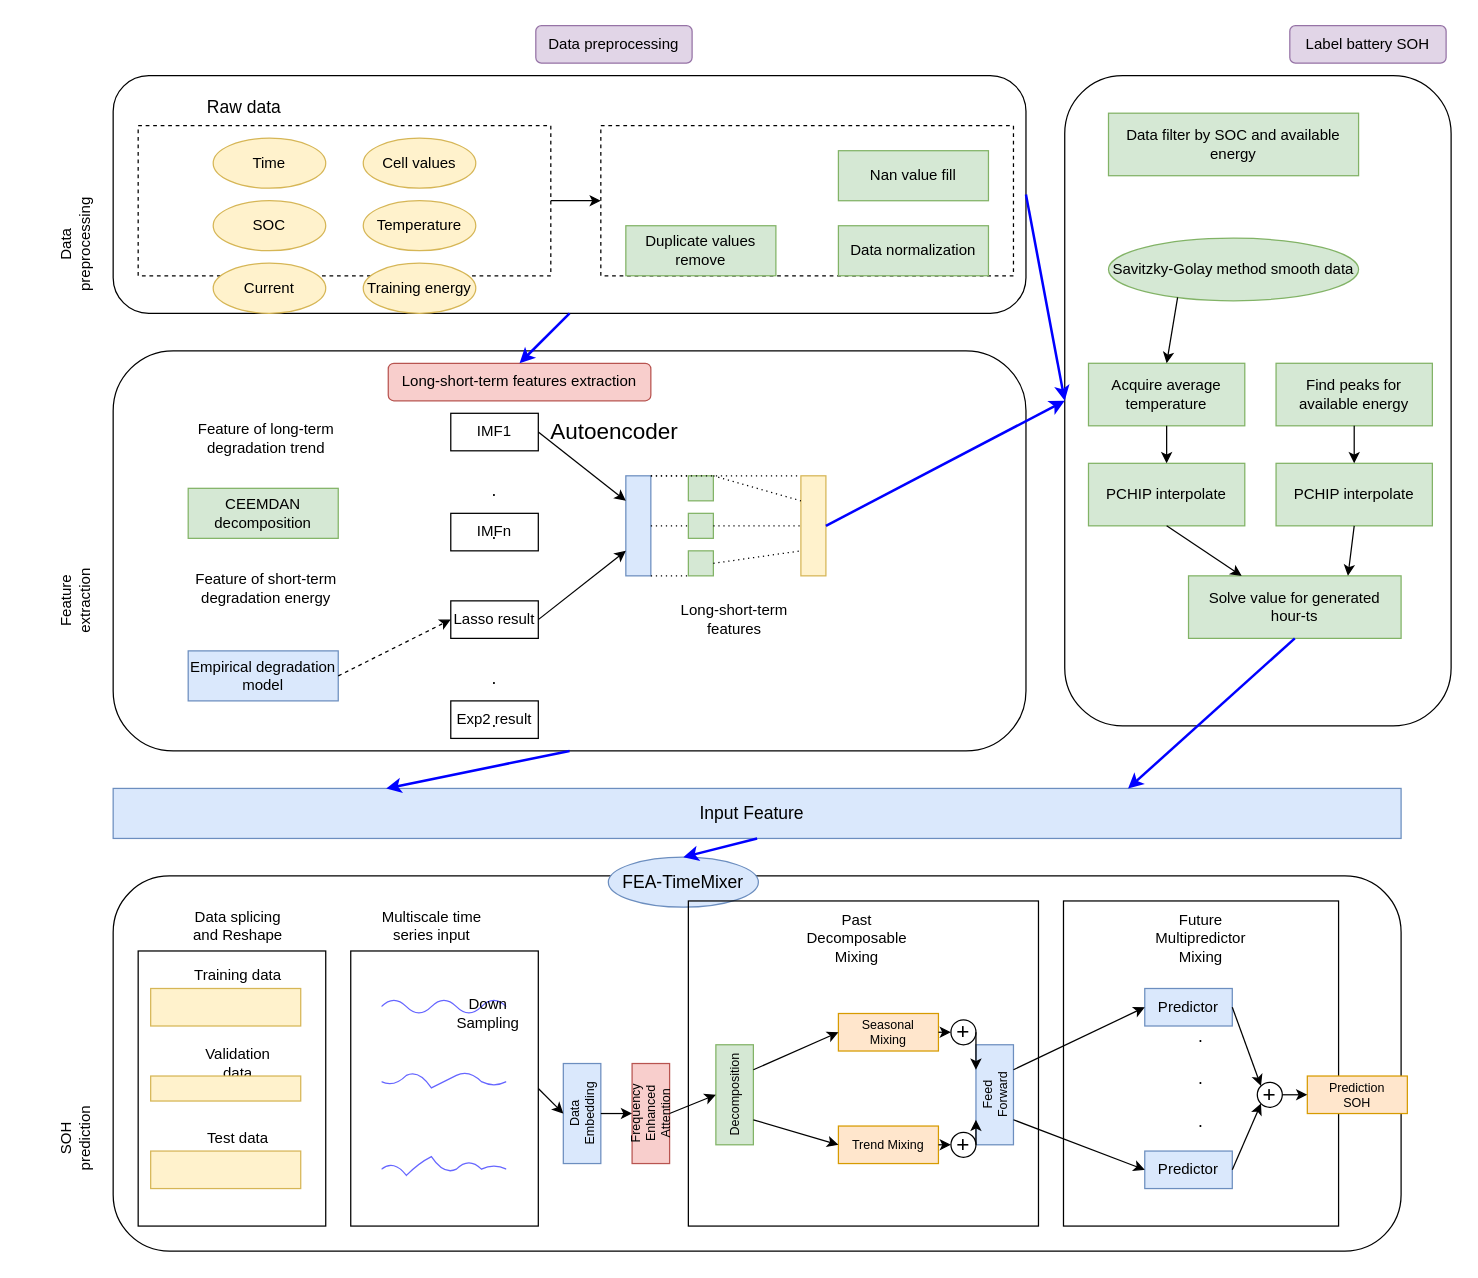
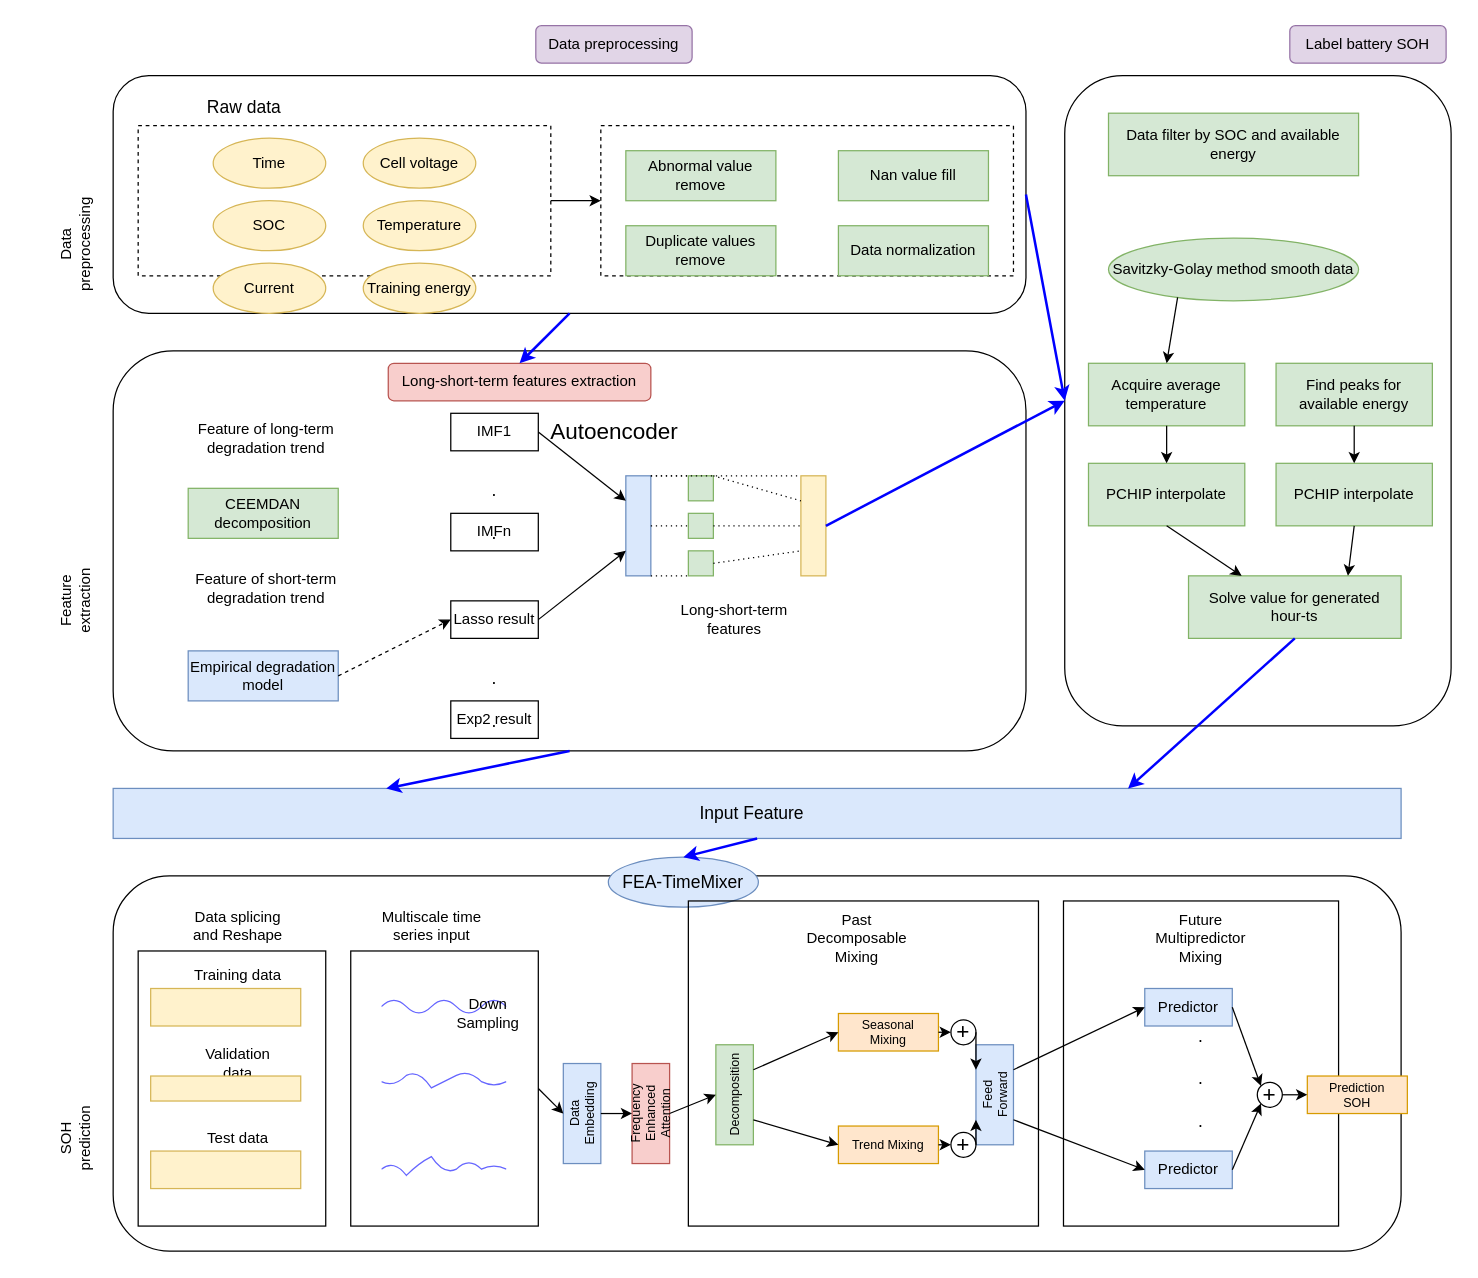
(419, 163) -> (419, 163)
none -> (701, 176)
(266, 588) -> (266, 588)
